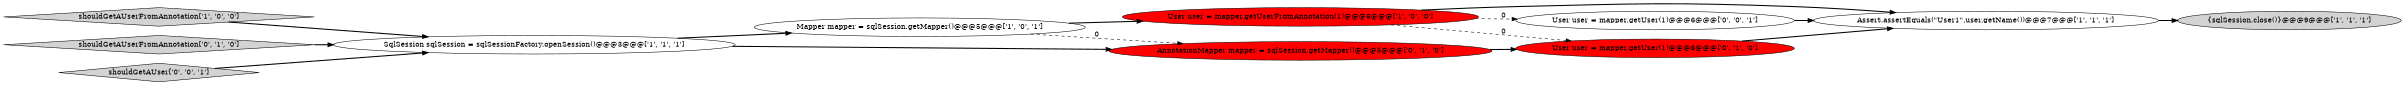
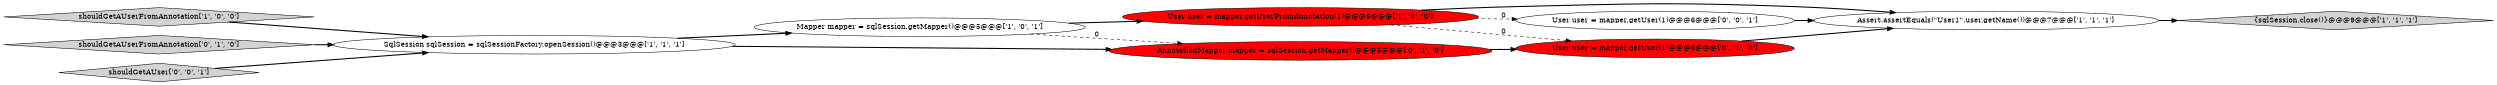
(2289, 21) -> (2336, 21)
